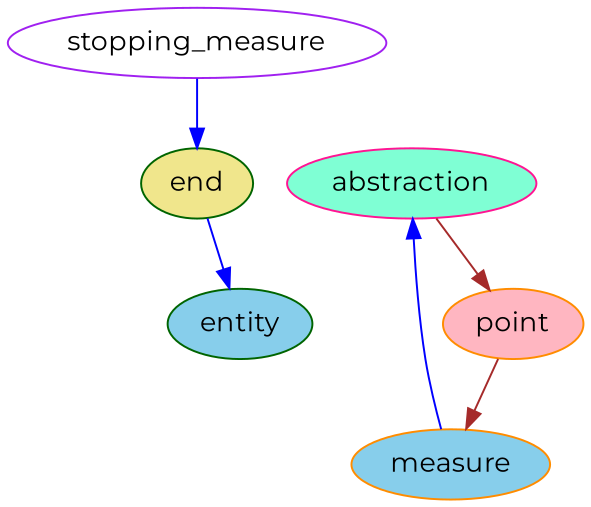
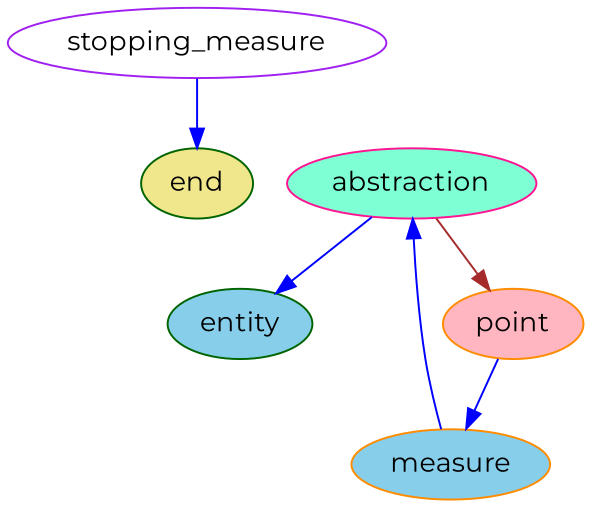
(215, 244) -> (332, 249)
(486, 385) -> (486, 385)
